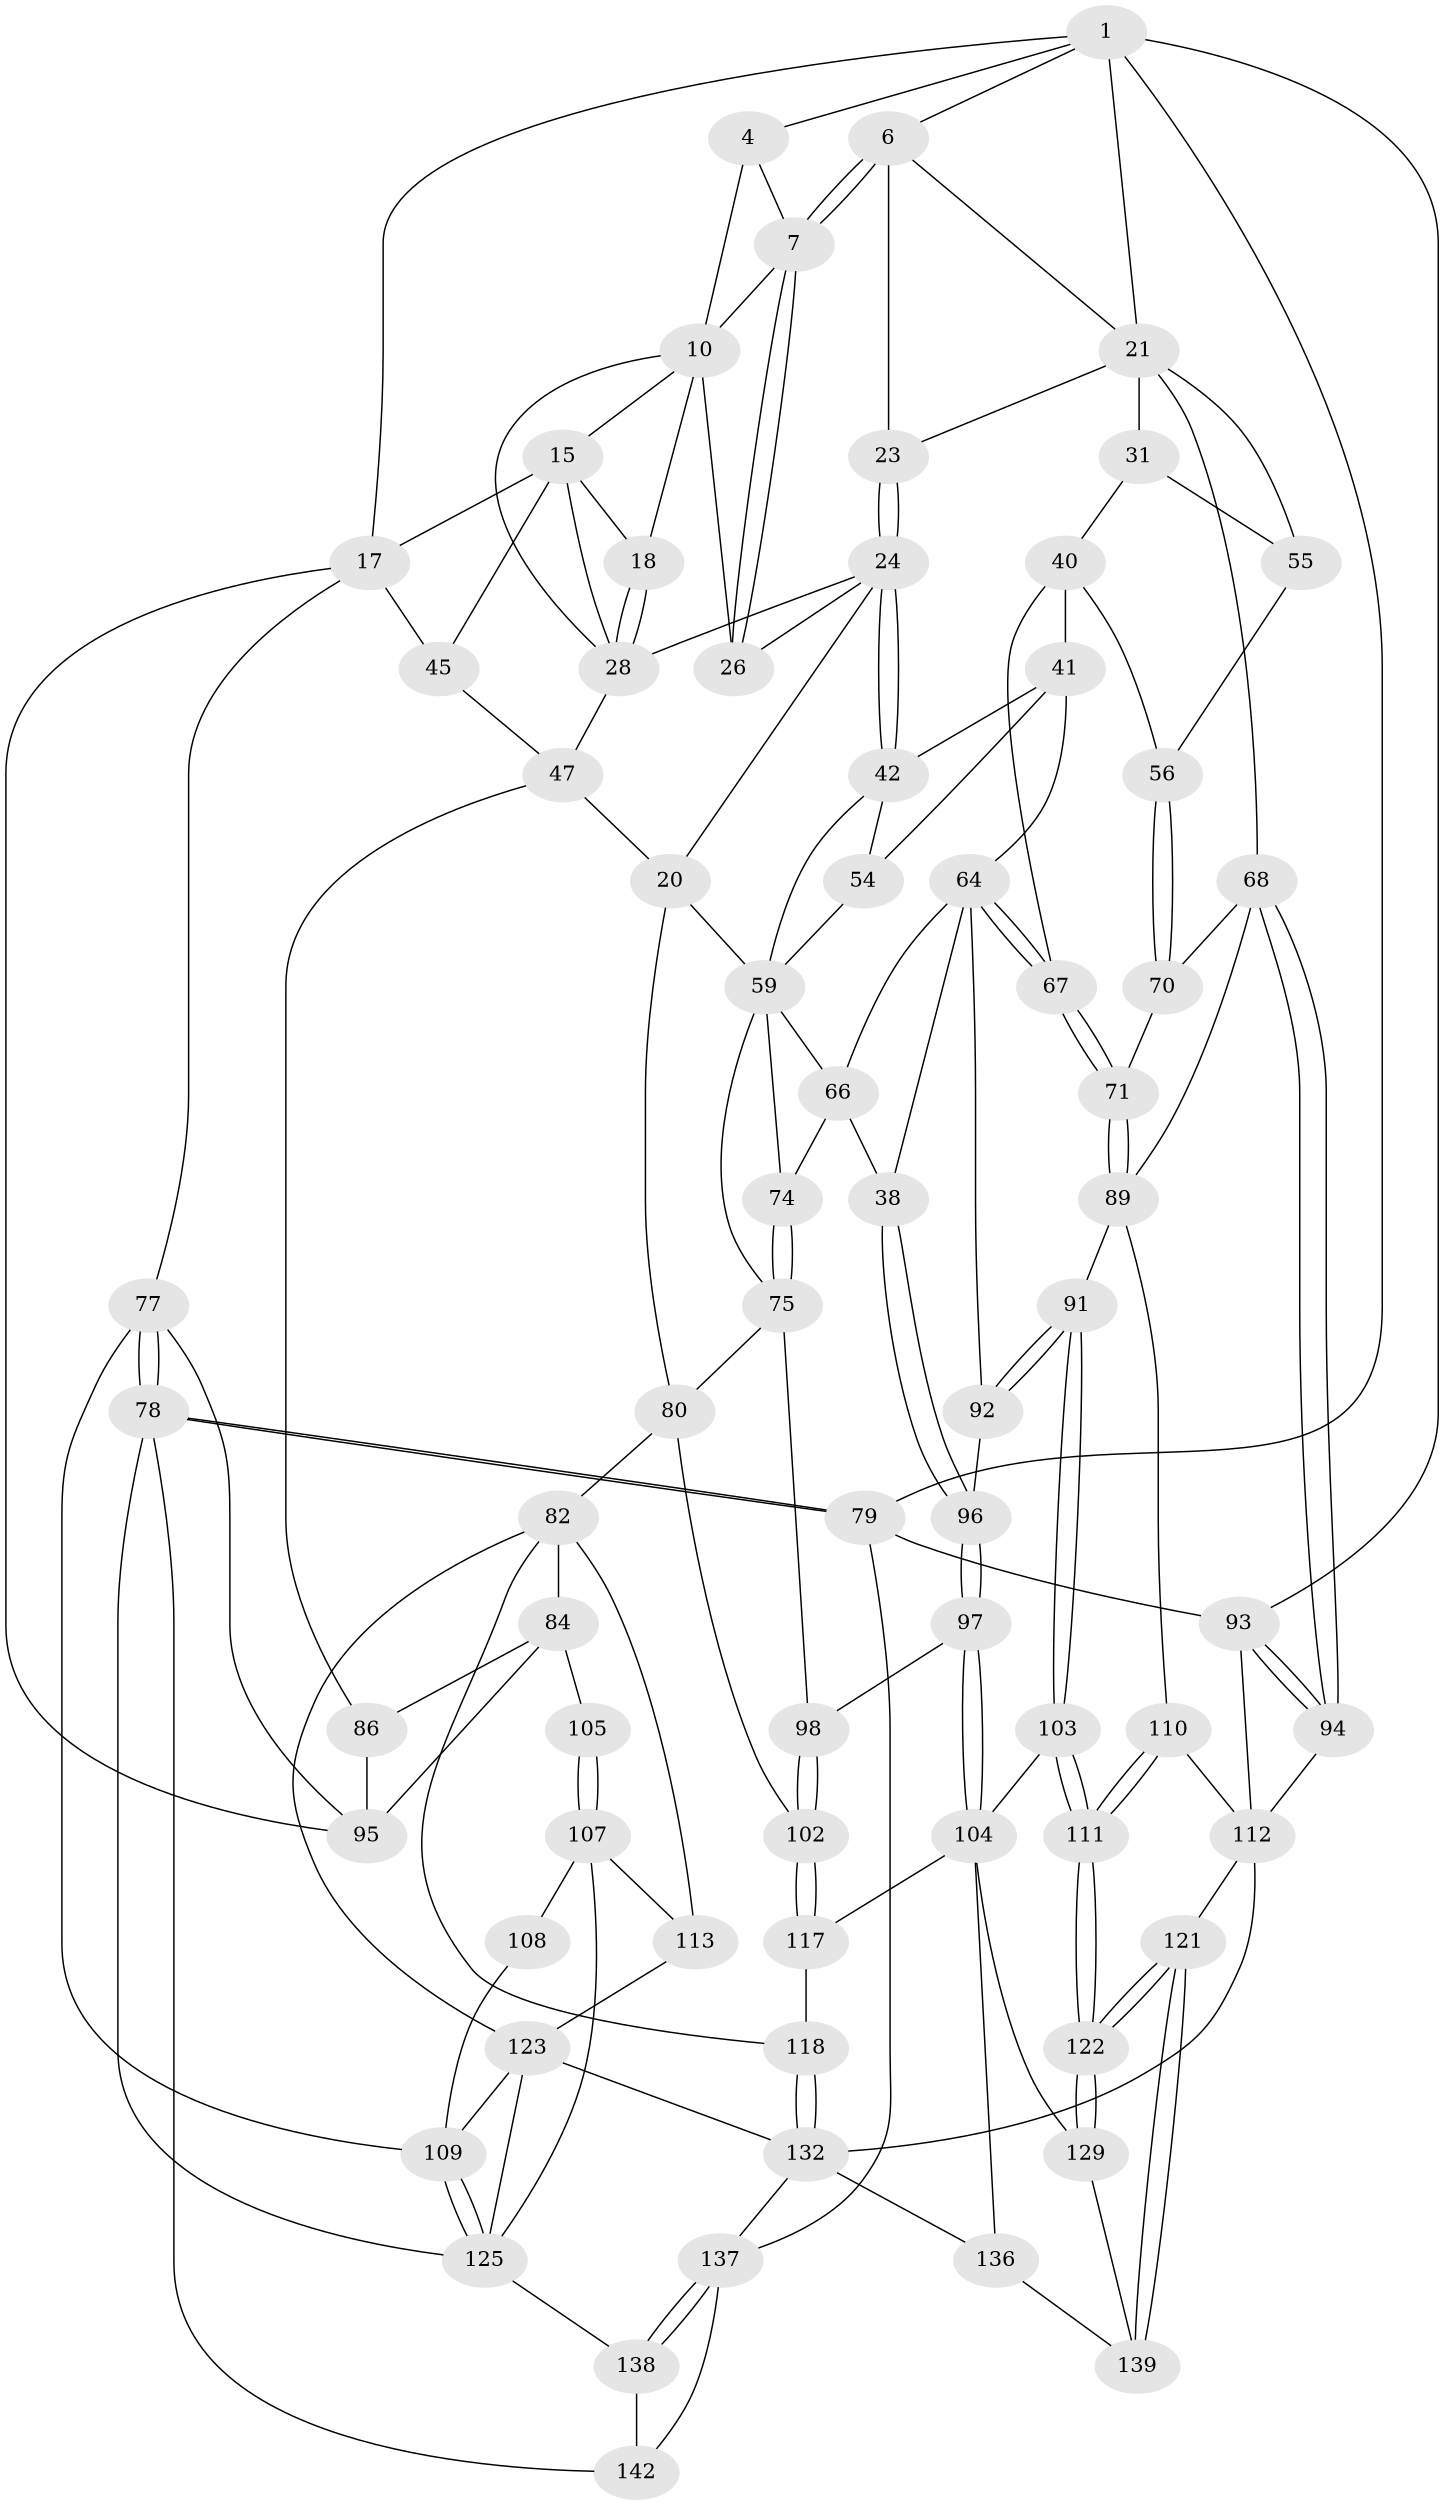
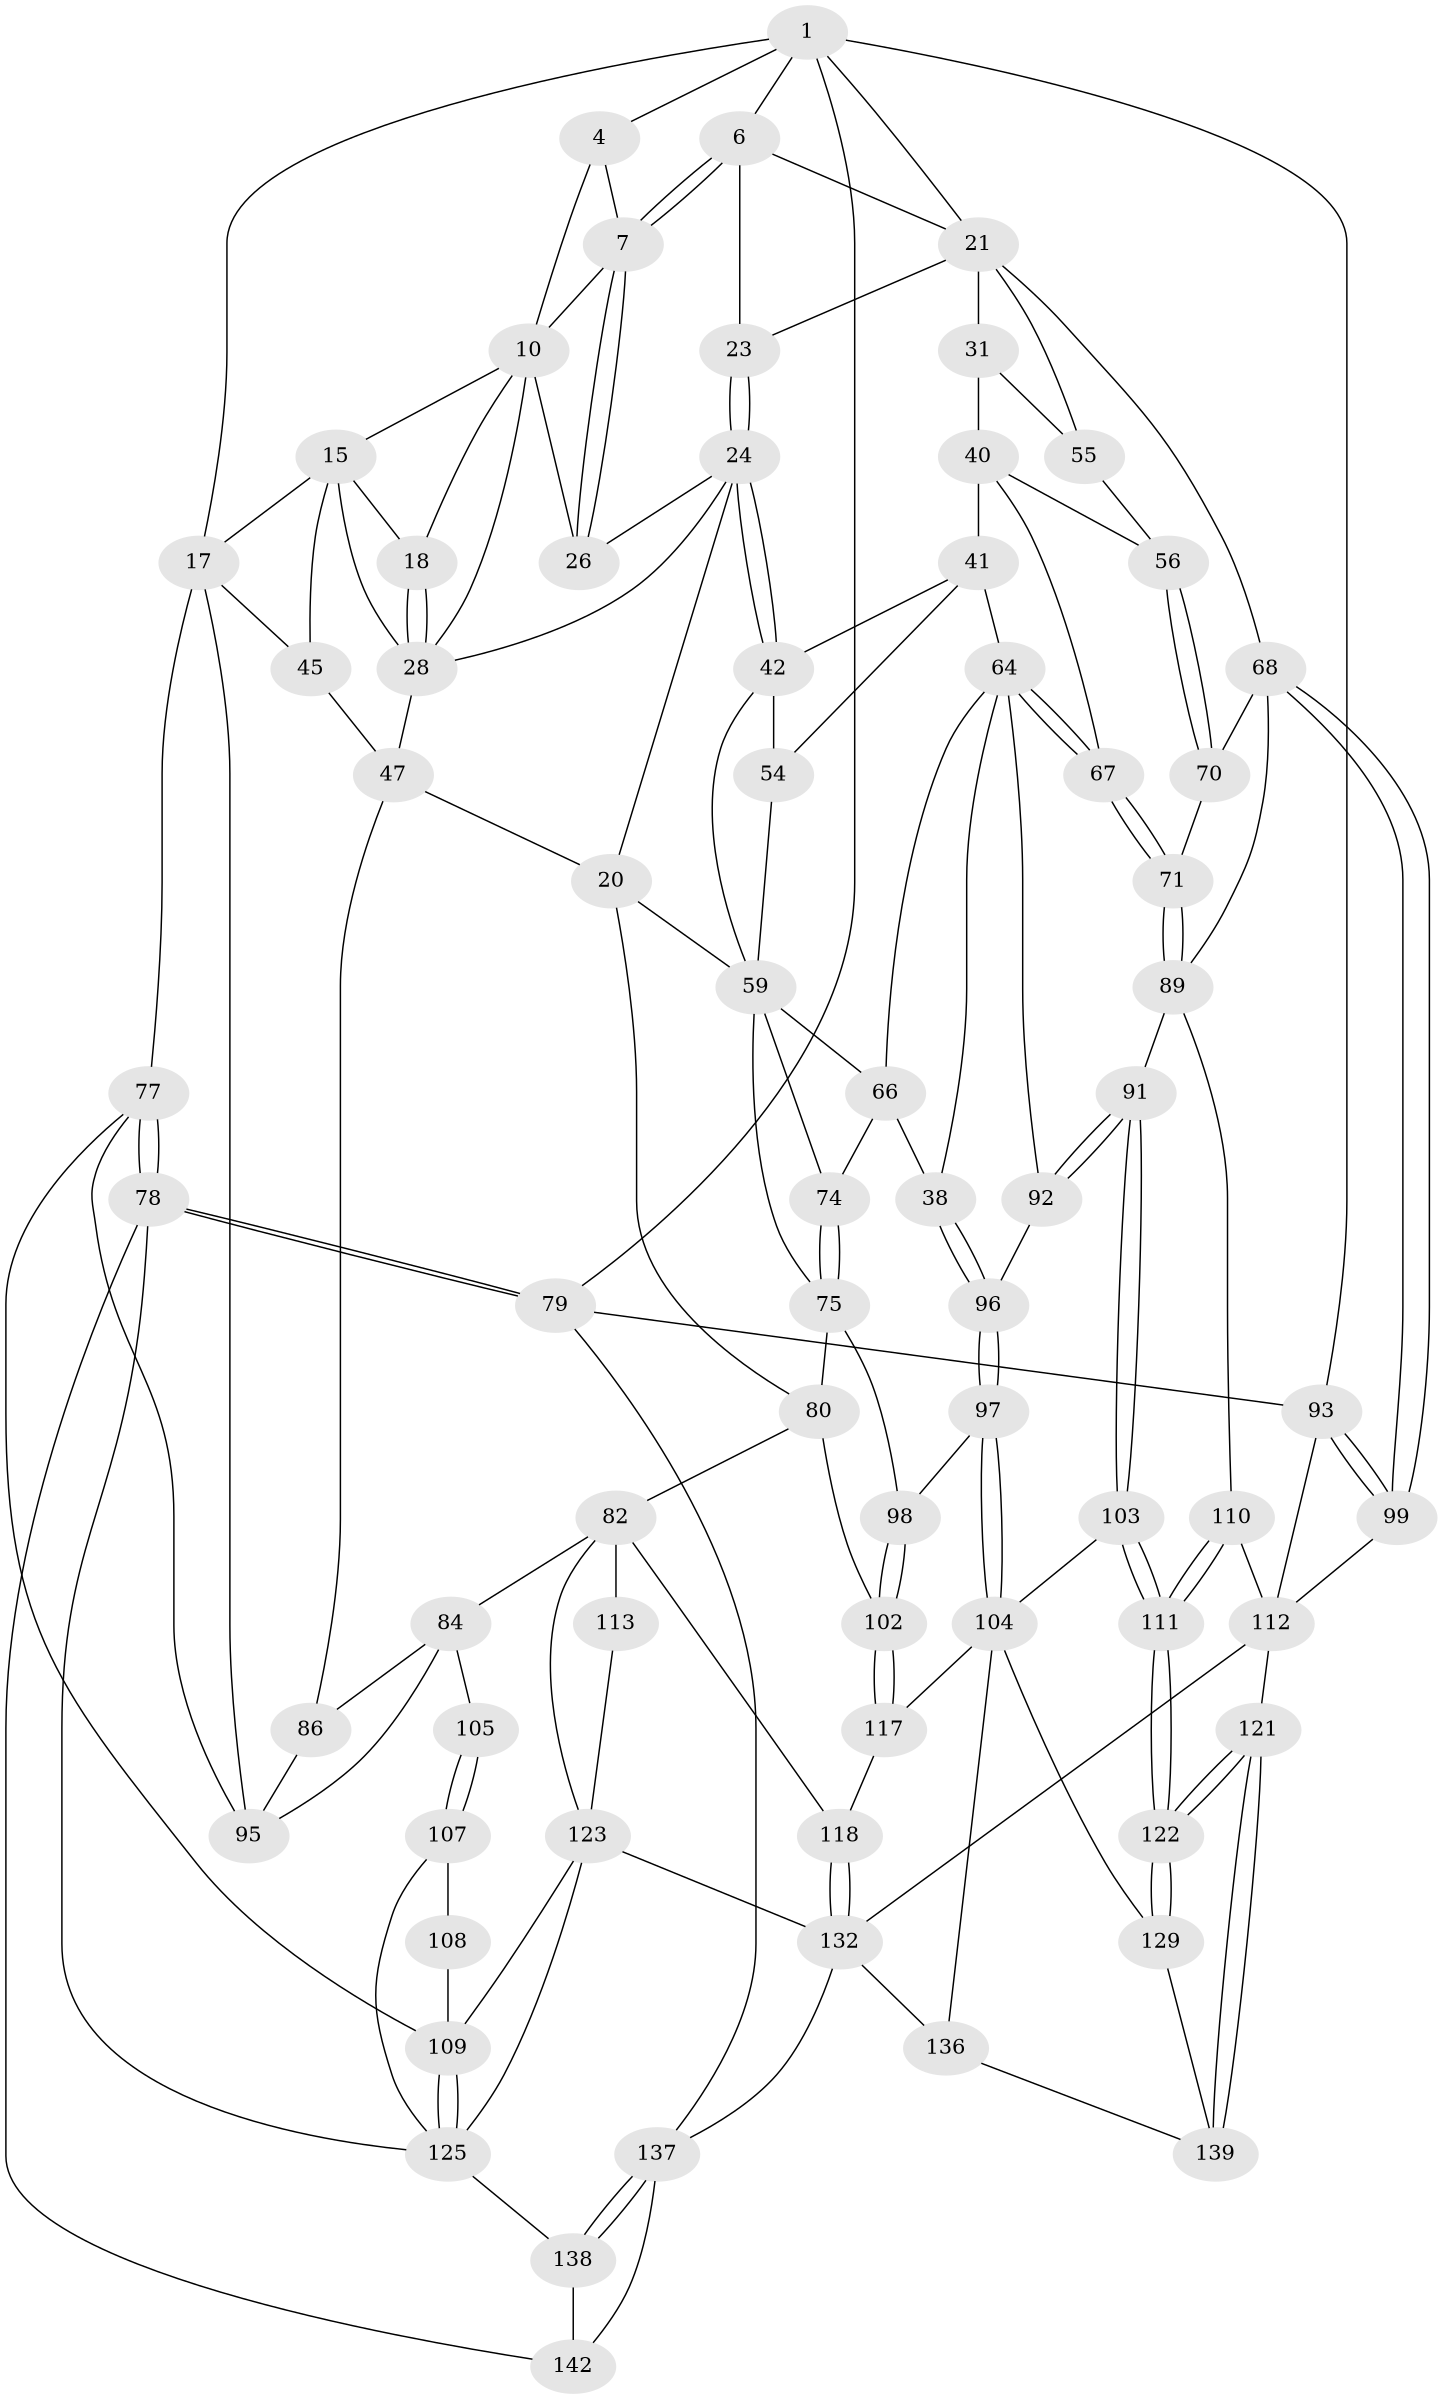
(1334, 1730) -> (1397, 1518)
(642, 1889) -> none
